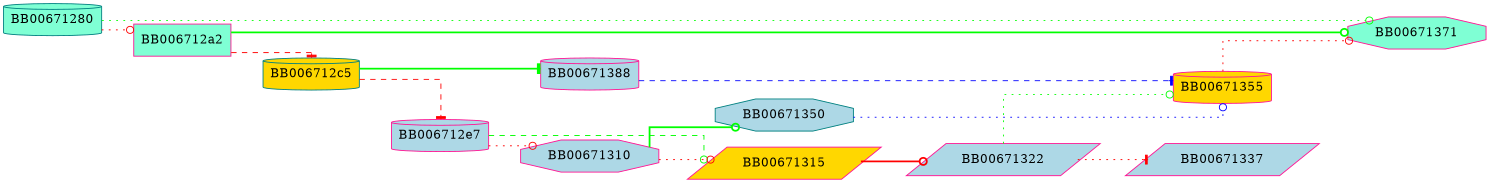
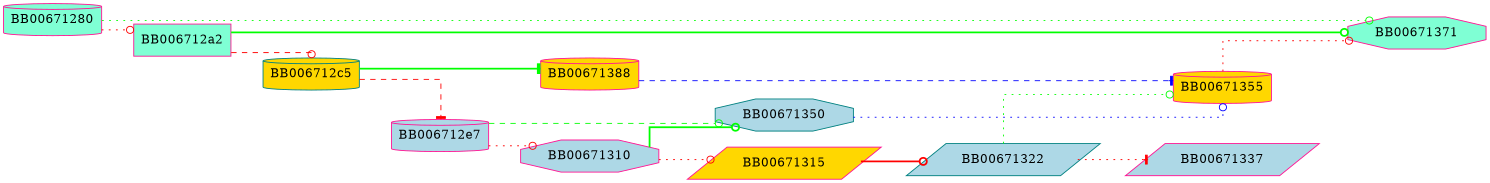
(53, 20) -> (53, 20)
(272, 53) -> (272, 53)
(590, 74) -> (590, 74)
(607, 136) -> (602, 123)
(1003, 160) -> (1003, 160)
